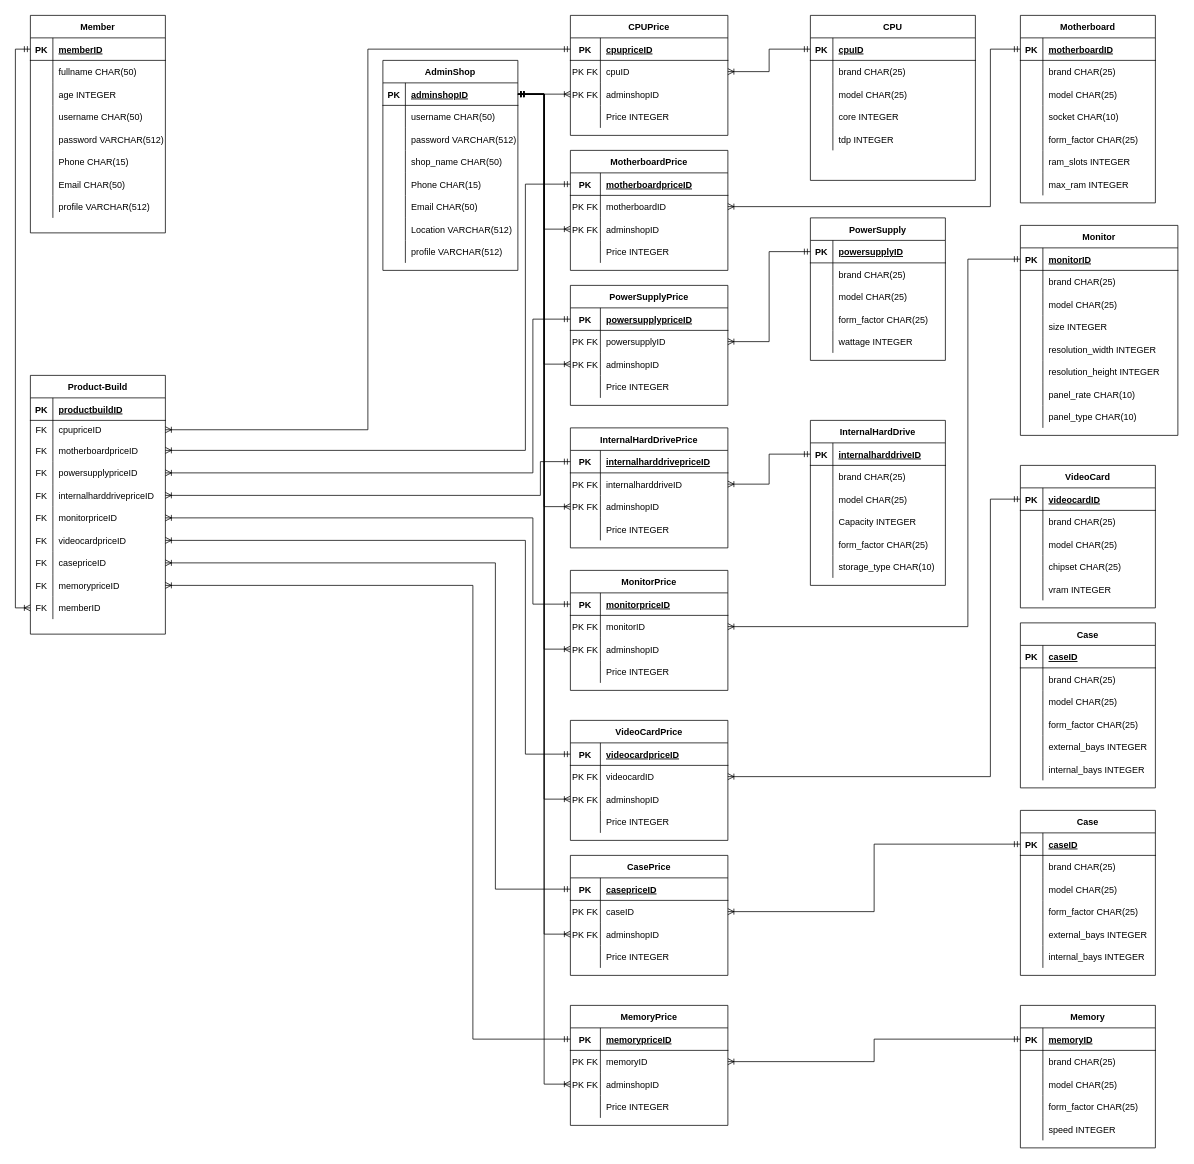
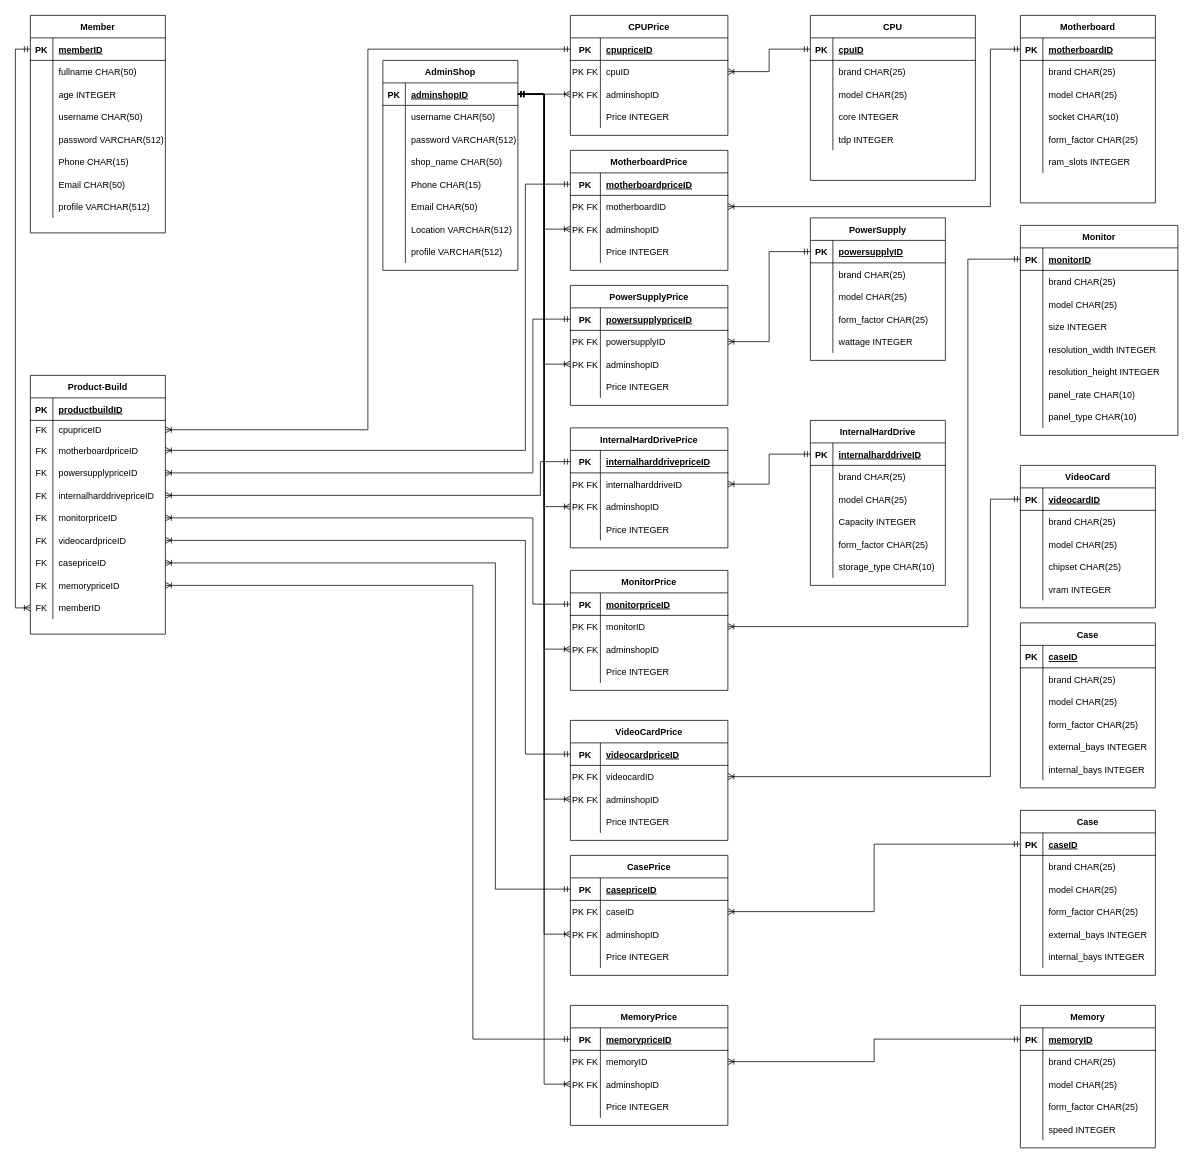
(1099, 184) -> none
